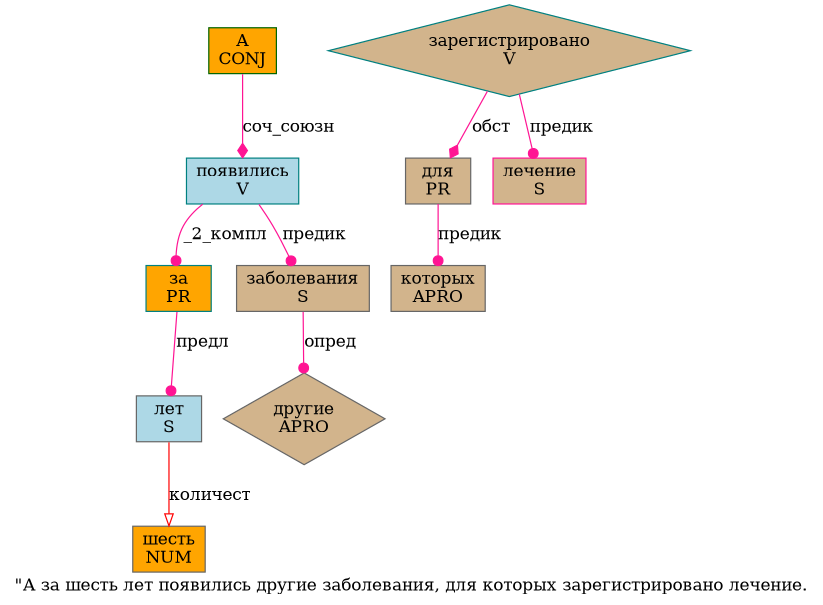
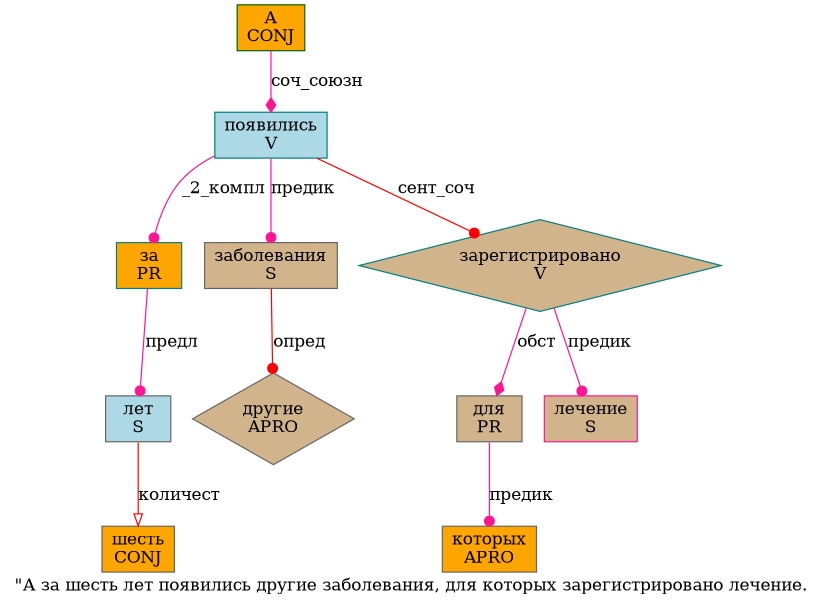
none -> (393, 195)
(438, 288) -> (489, 549)
(303, 337) -> (272, 326)
(169, 549) -> (138, 549)
